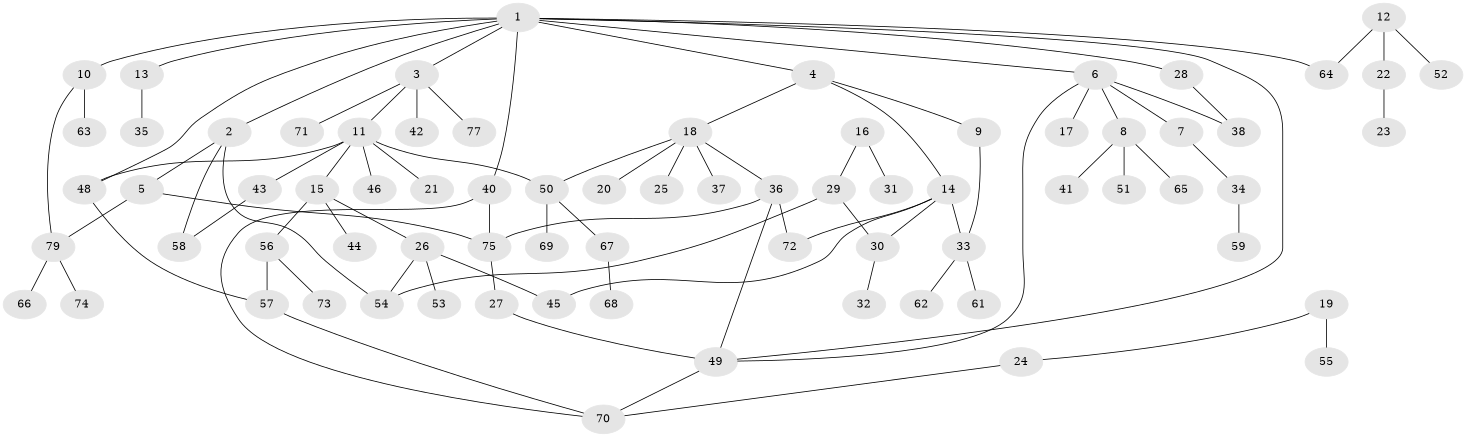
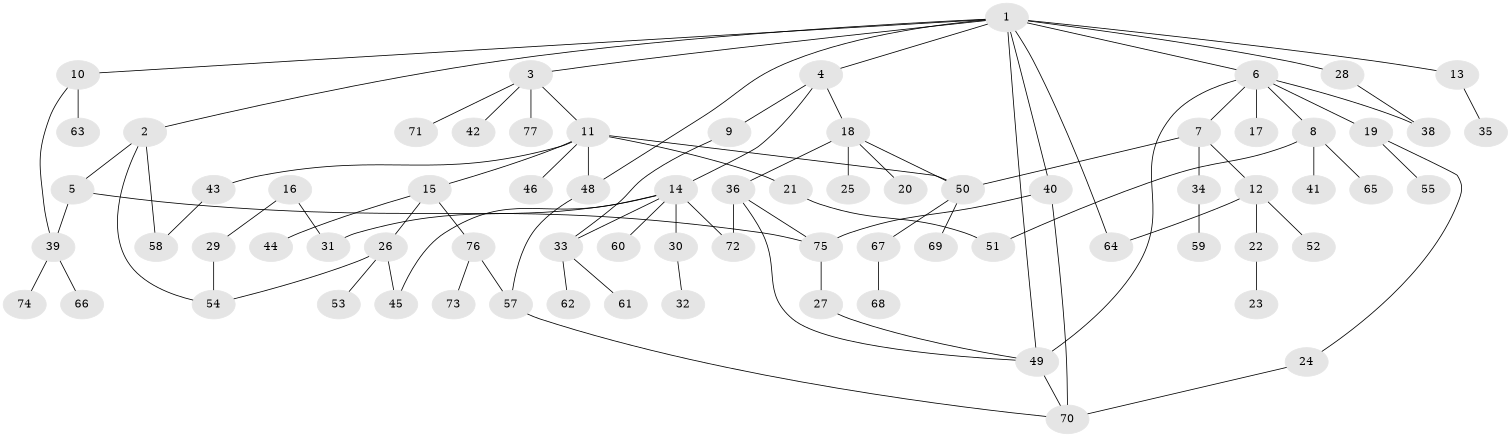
none -> (1314, 104)
none -> (1223, 157)
none -> (1086, 160)
(719, 190) -> none
(855, 218) -> none
none -> (883, 218)
none -> (421, 219)
(53, 247) -> (53, 247)
(267, 247) -> (474, 247)
none -> (619, 247)
